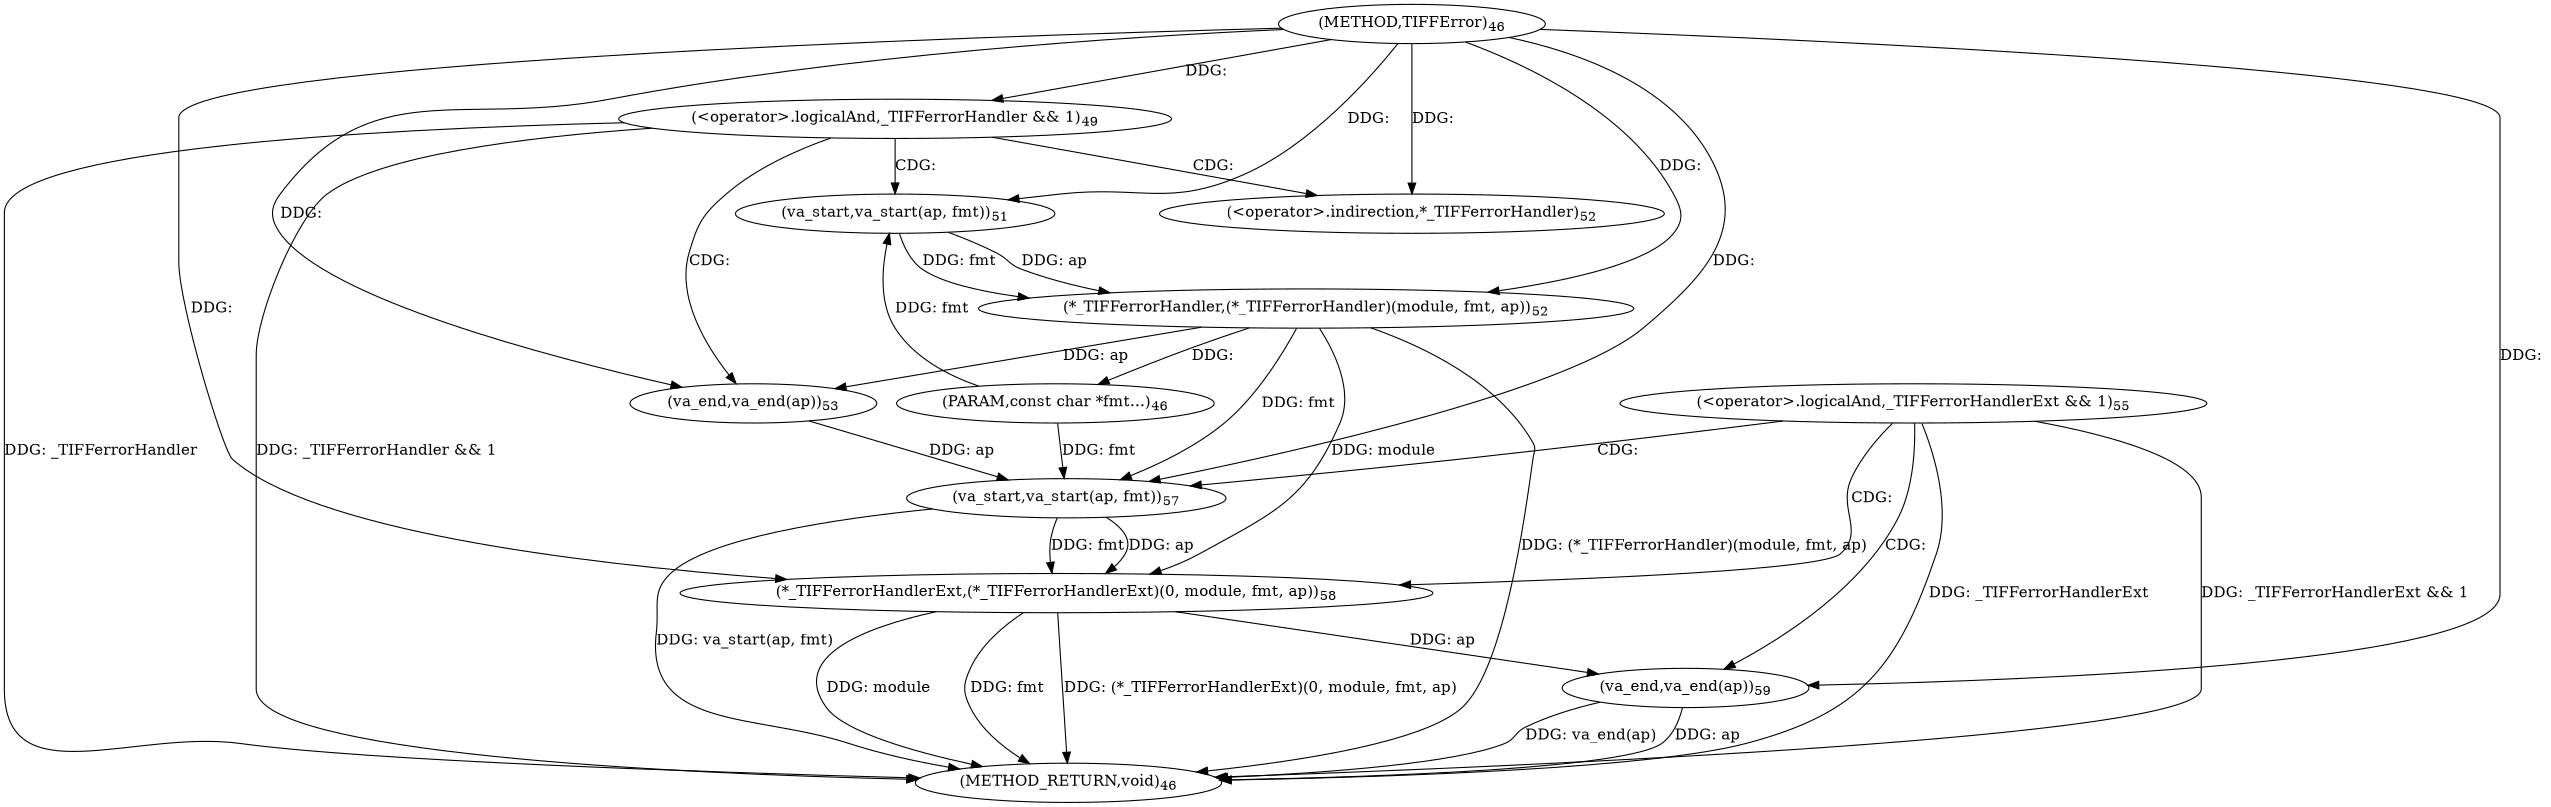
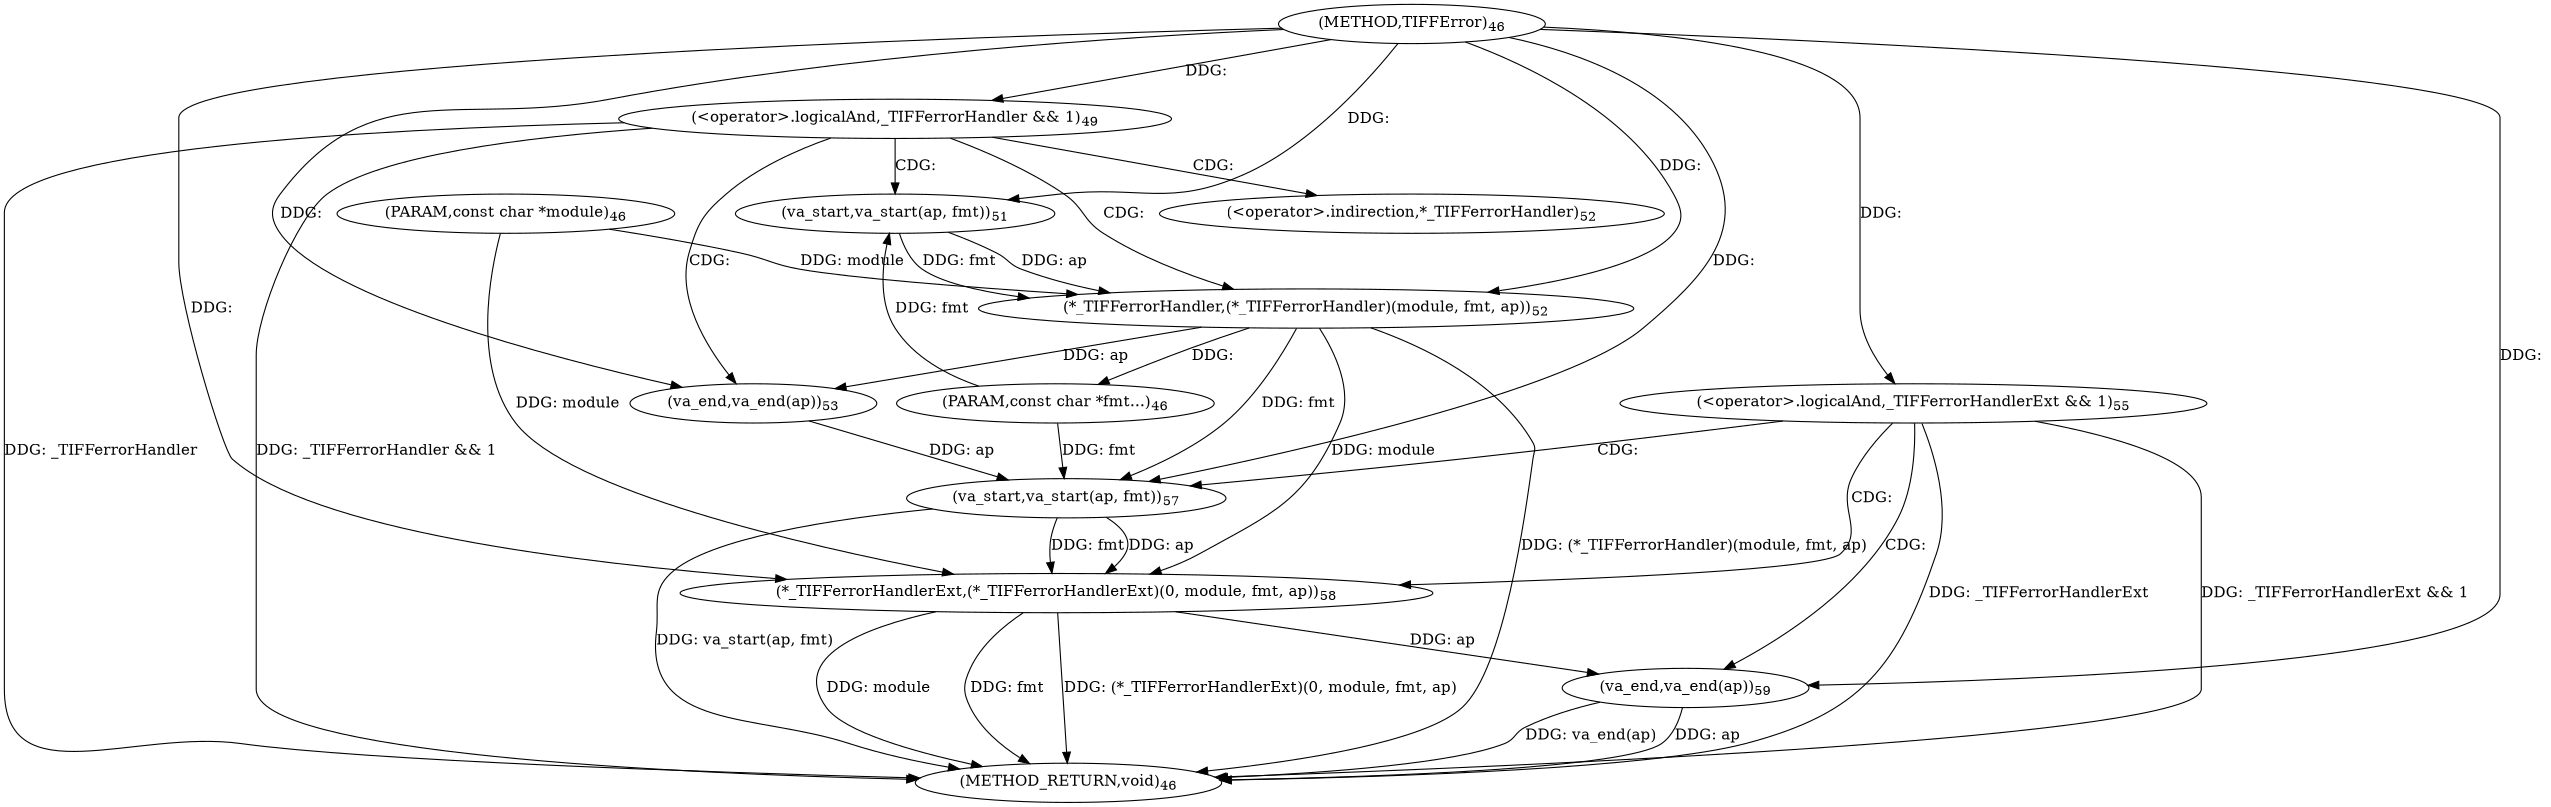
(1412, 113) -> (1839, 85)
none -> (506, 214)
none -> (1085, 216)
